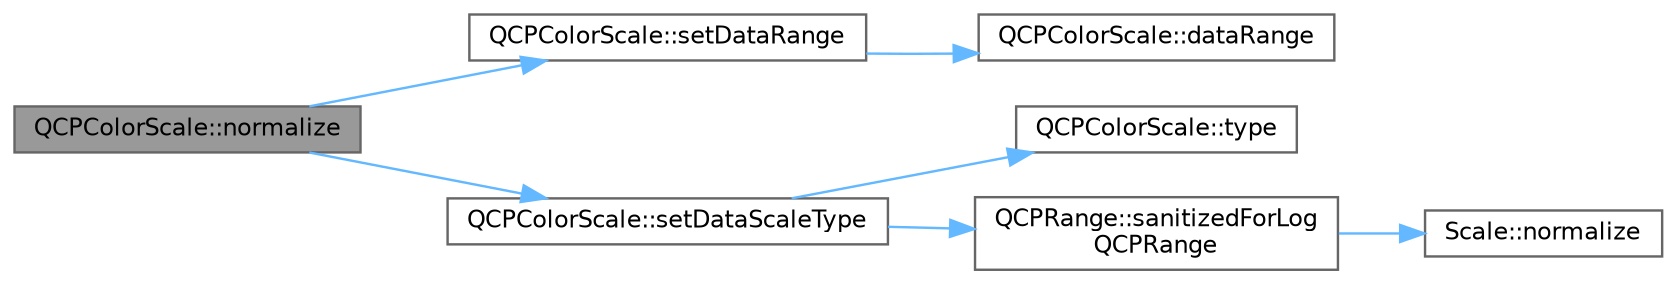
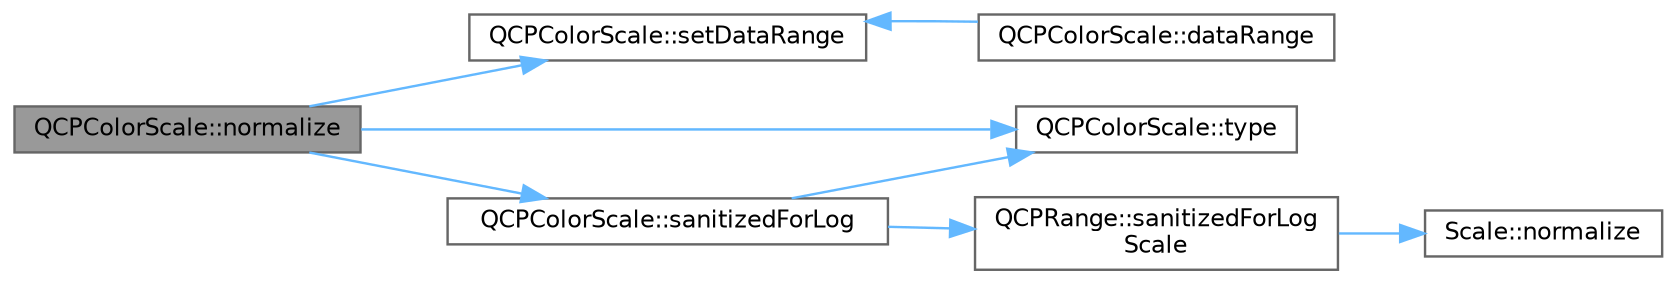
(910, 54) -> (934, 21)
none -> (676, 129)
(668, 221) -> (668, 221)
(1156, 233) -> (1156, 233)
